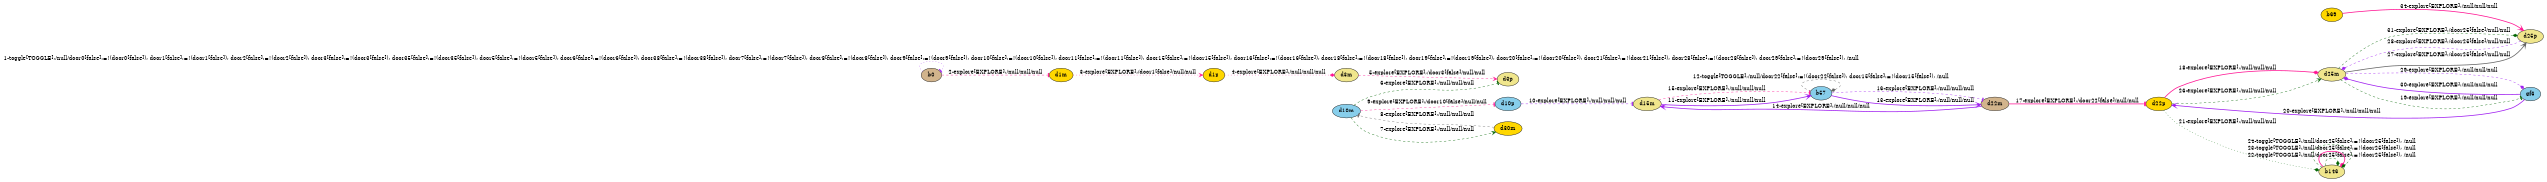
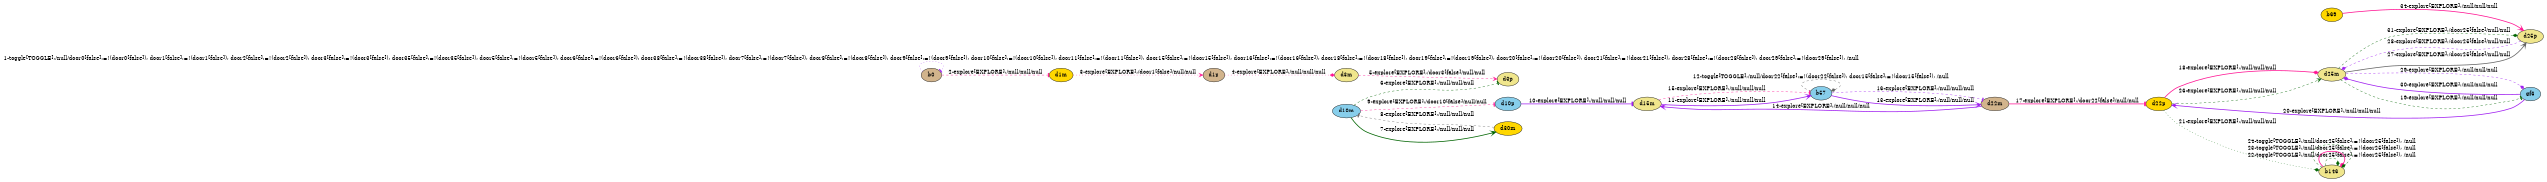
(1214, 75) -> (1214, 75)
(1576, 104) -> (1576, 104)
(1418, 142) -> (1418, 142)
